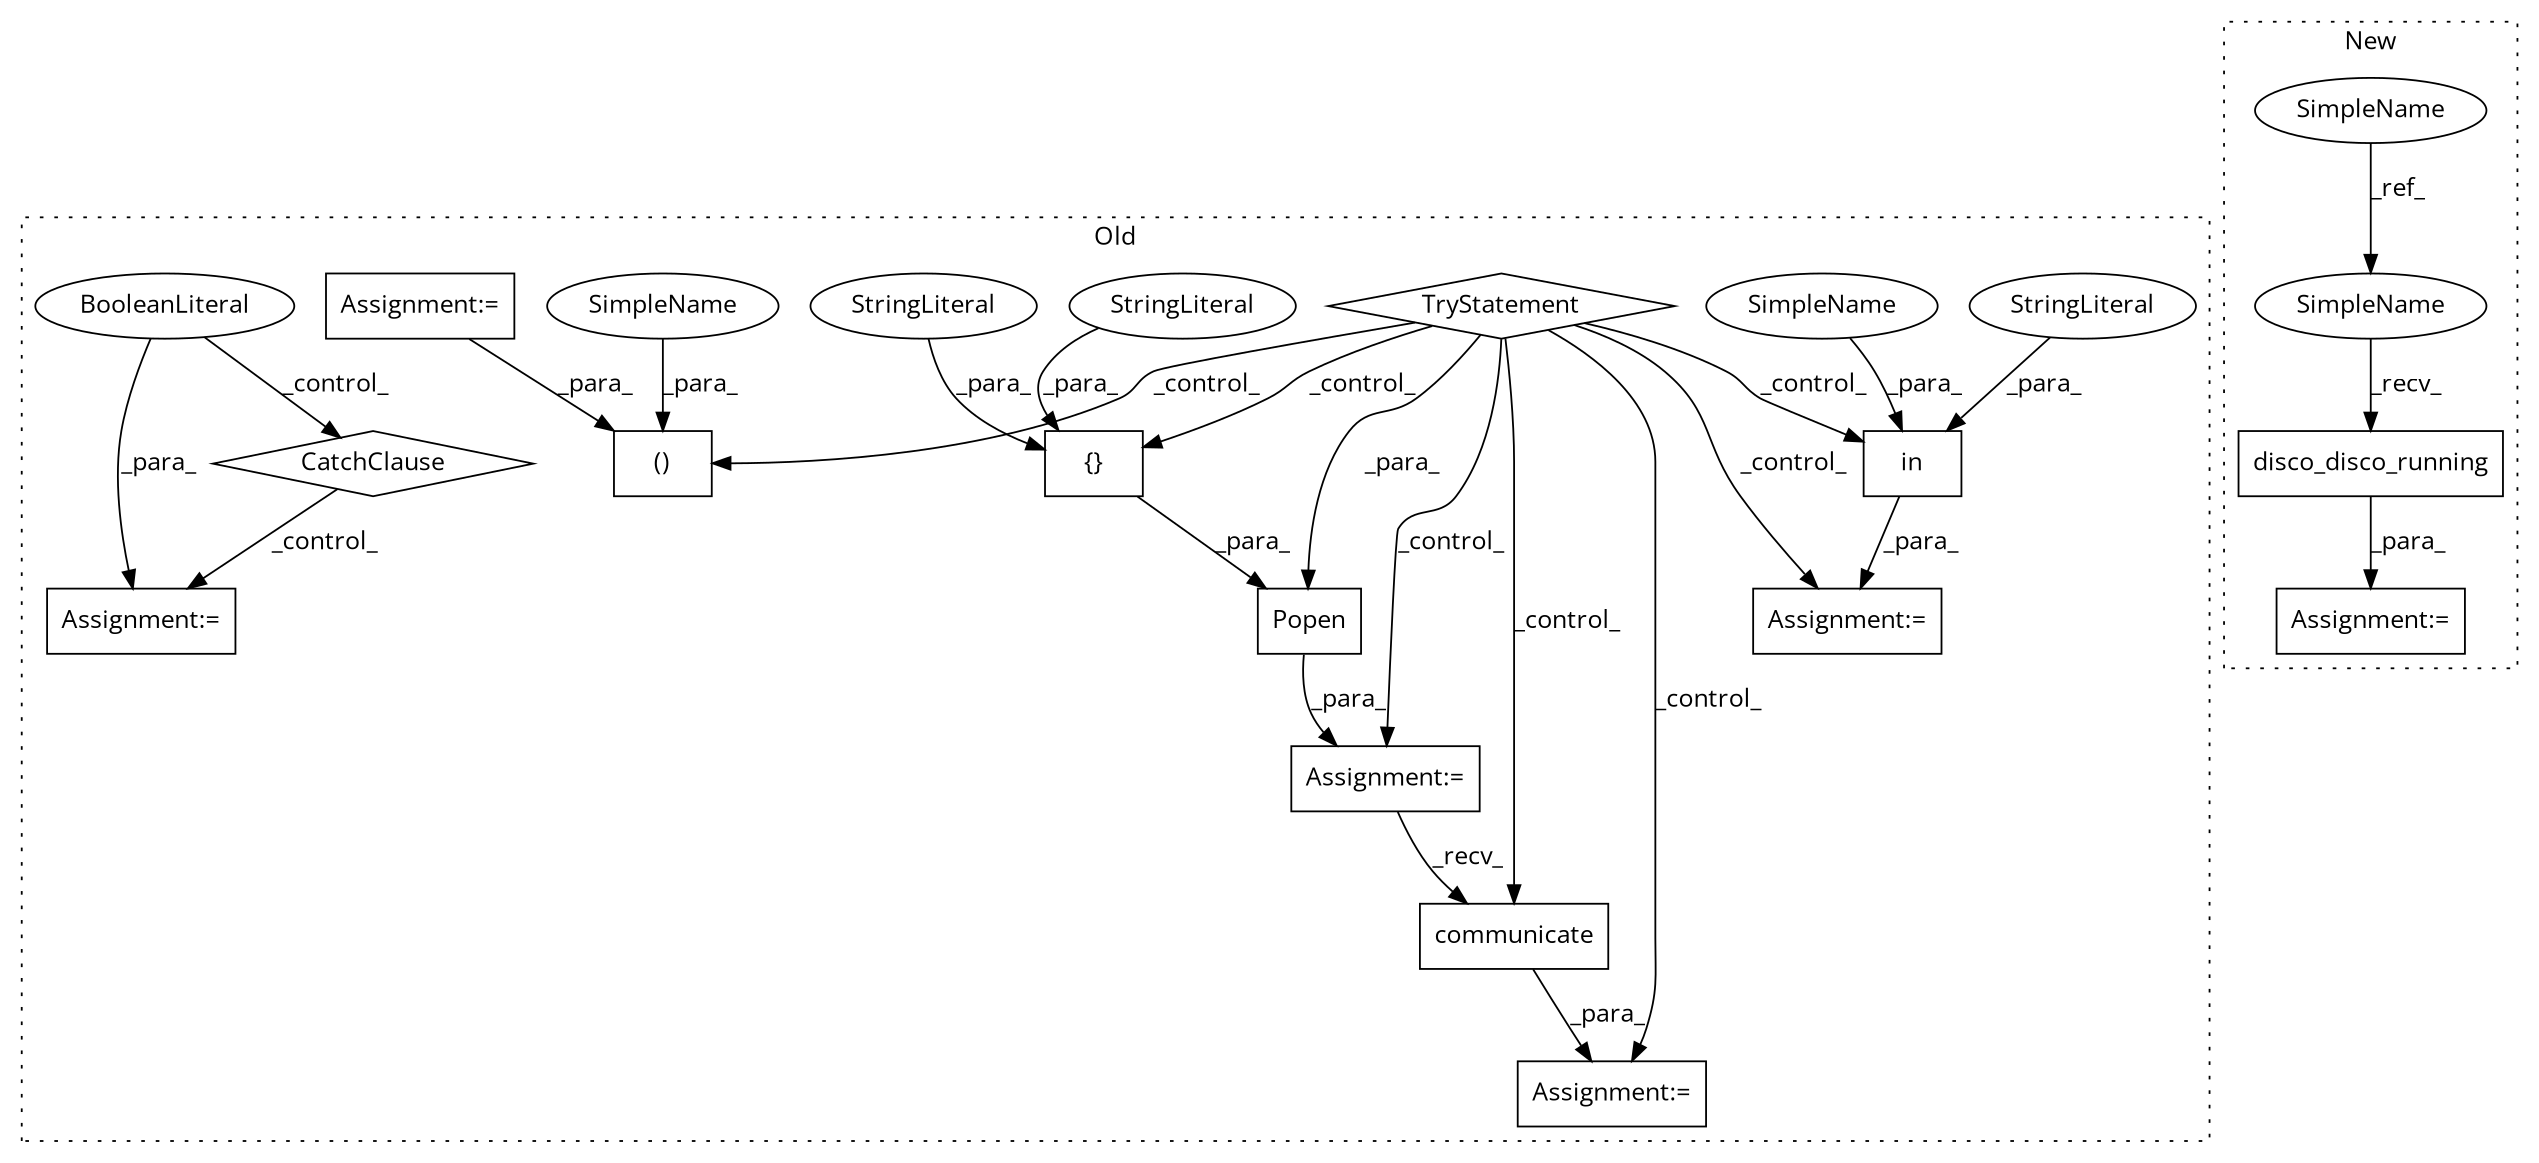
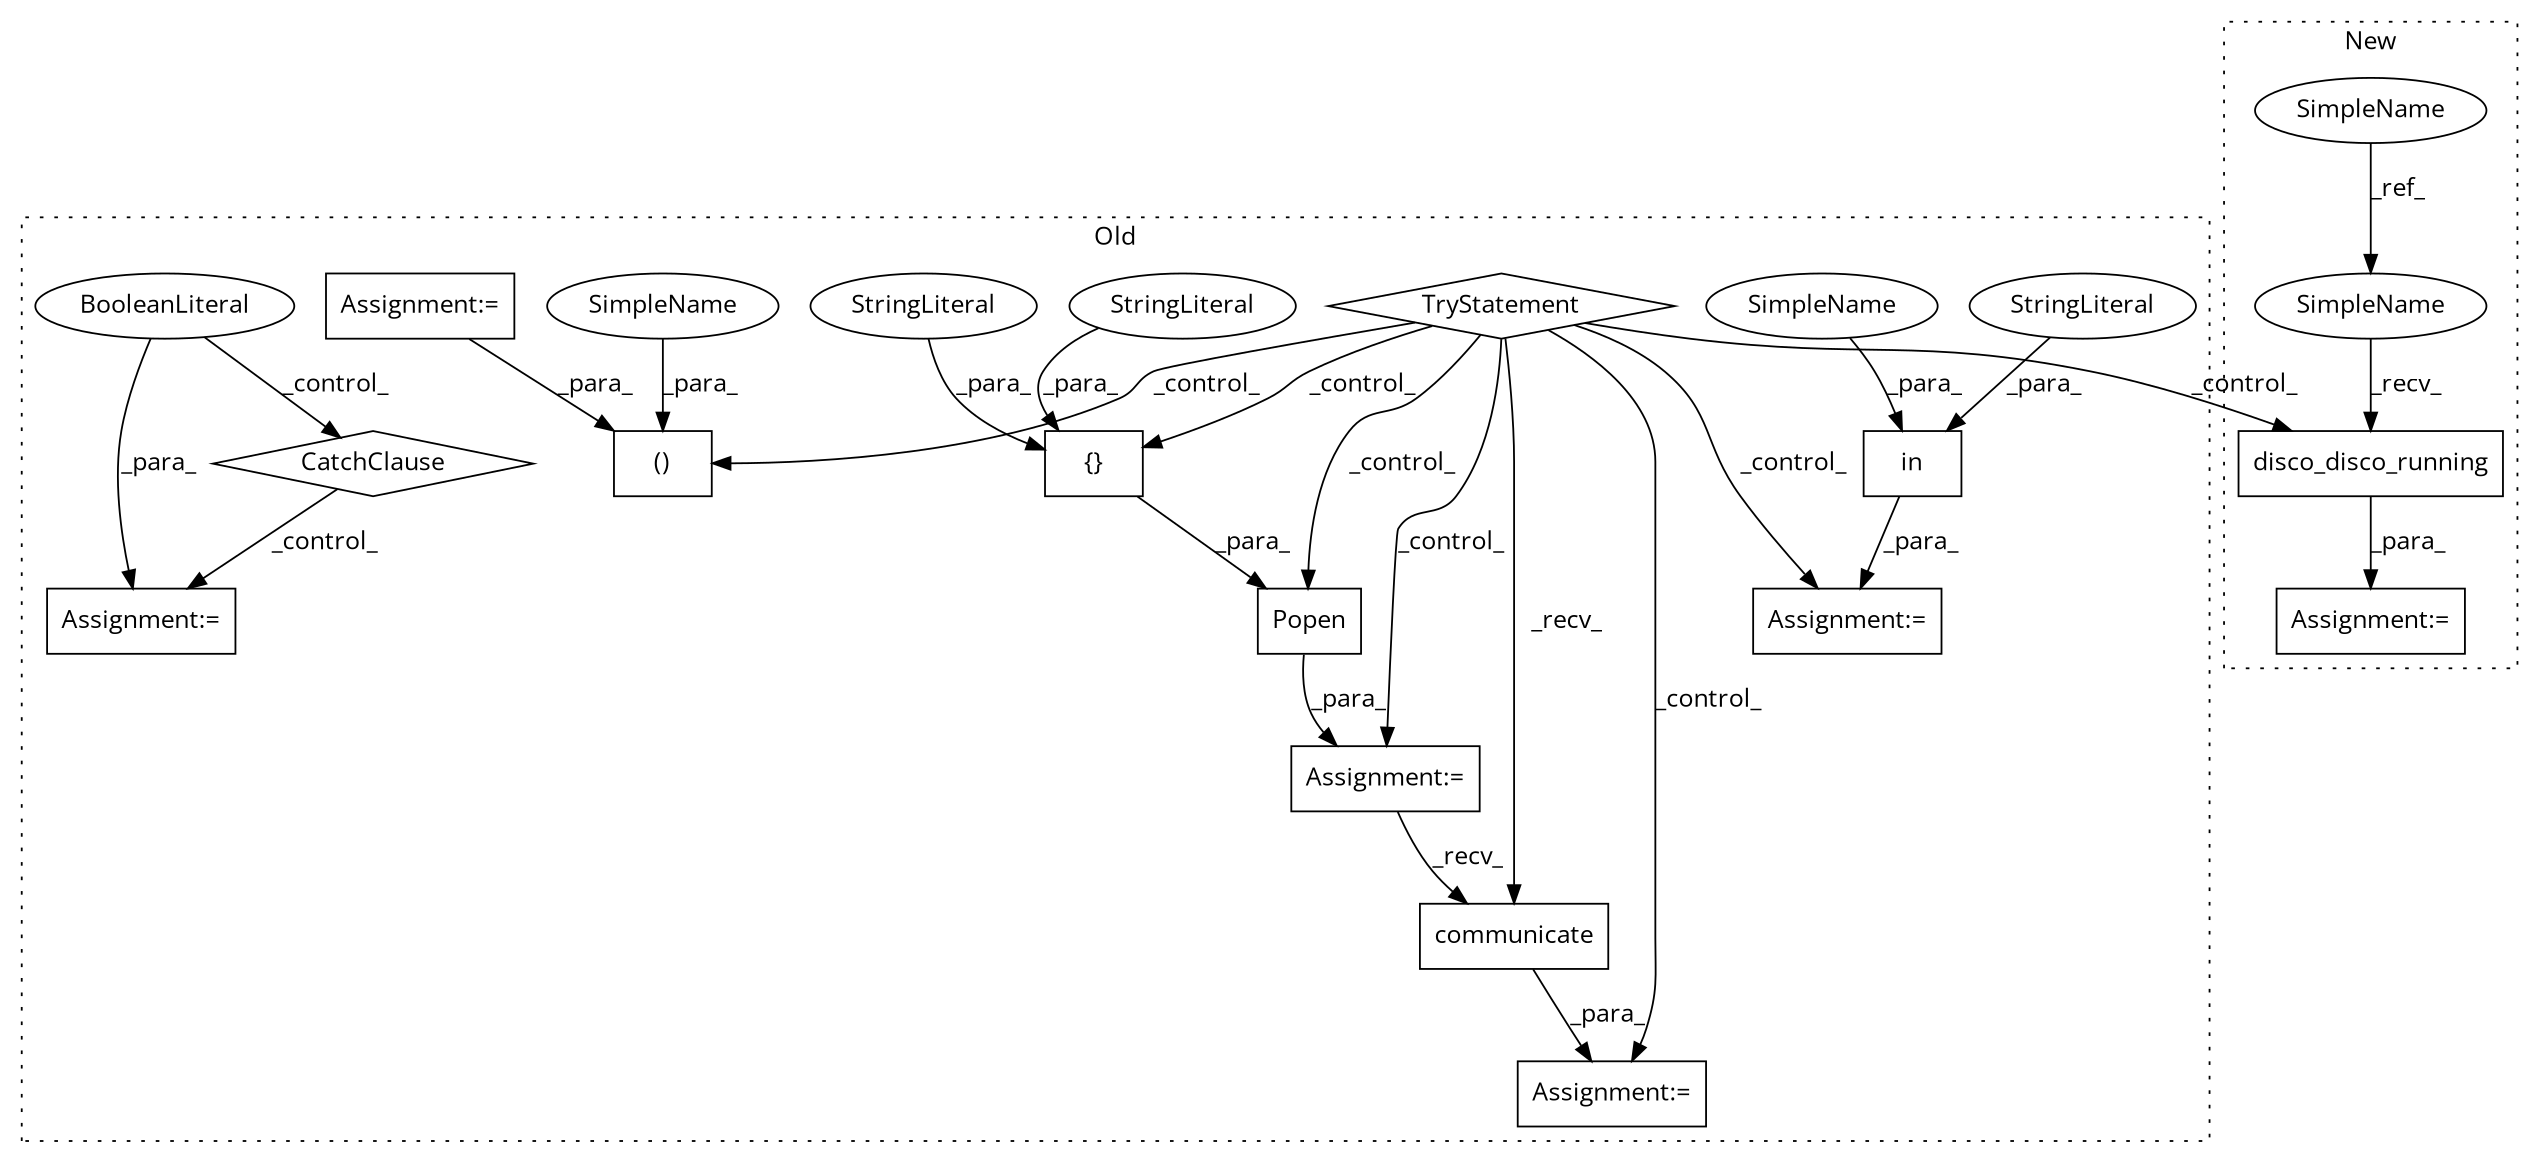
(1720, 369) -> (1933, 351)
(1403, 464) -> (1403, 464)
(1568, 621) -> (1568, 621)
